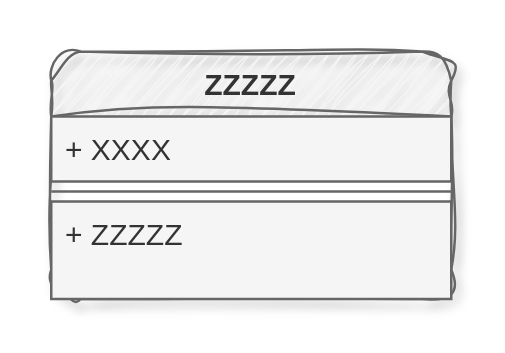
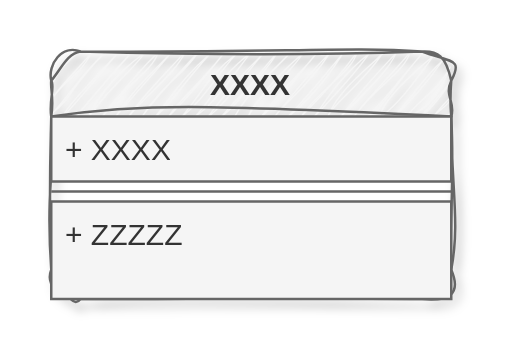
(251, 87) -> (251, 87)
